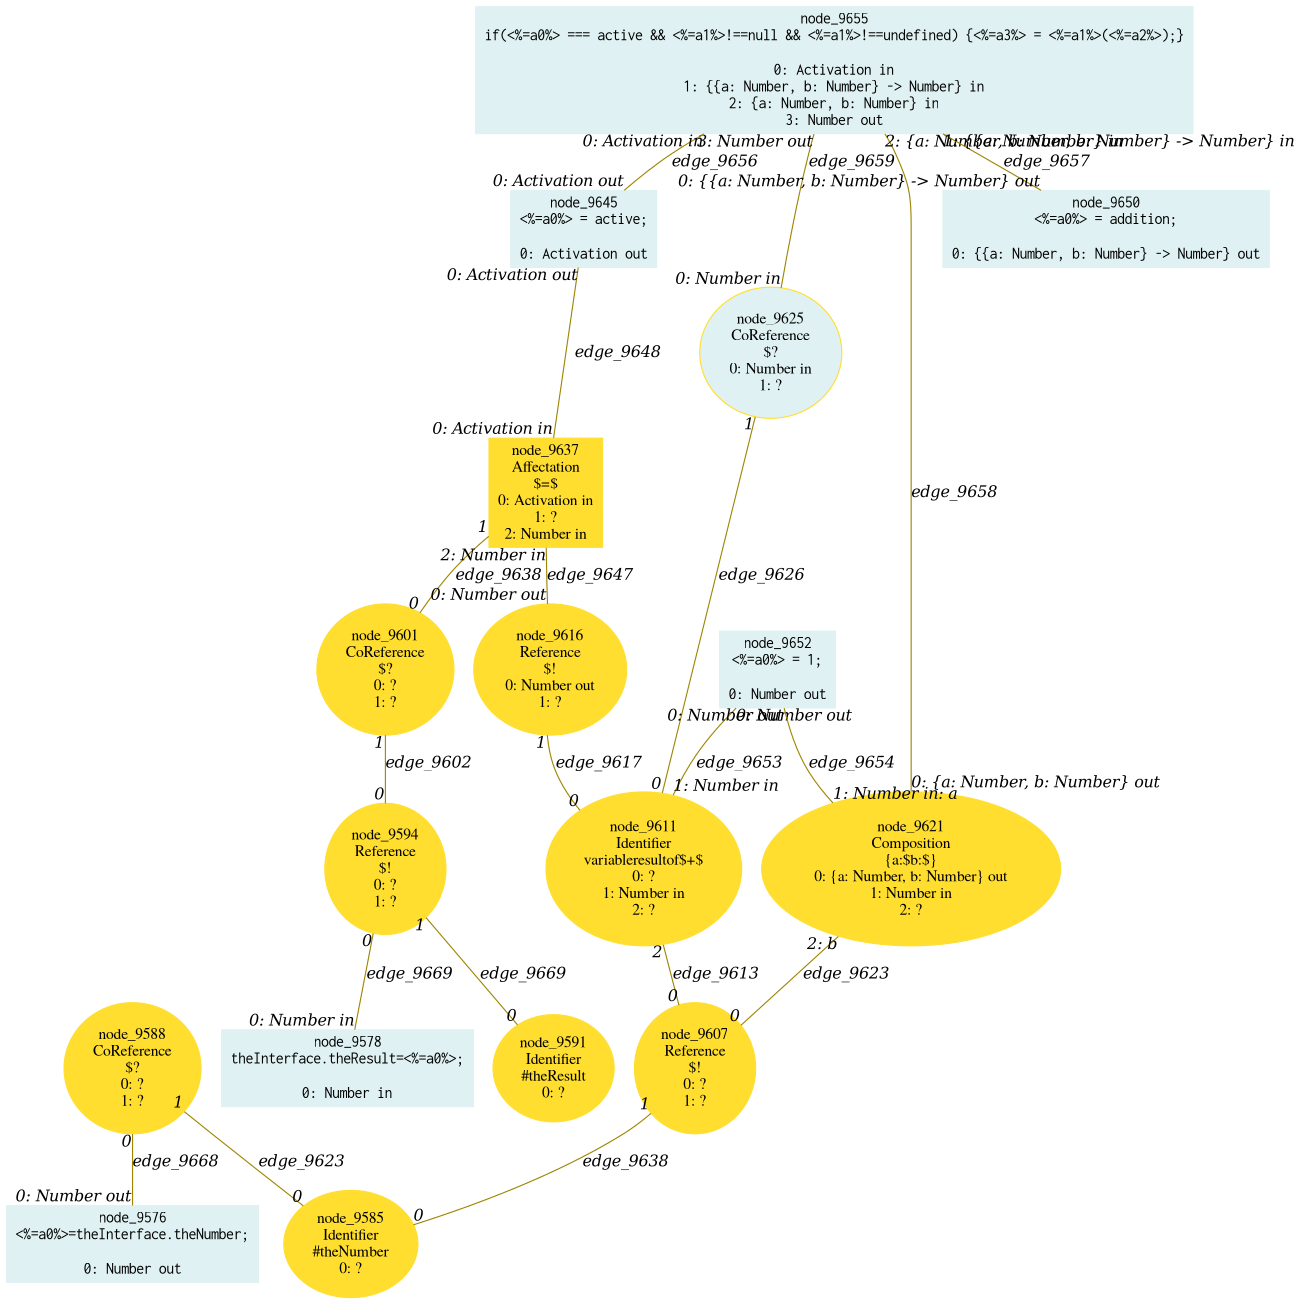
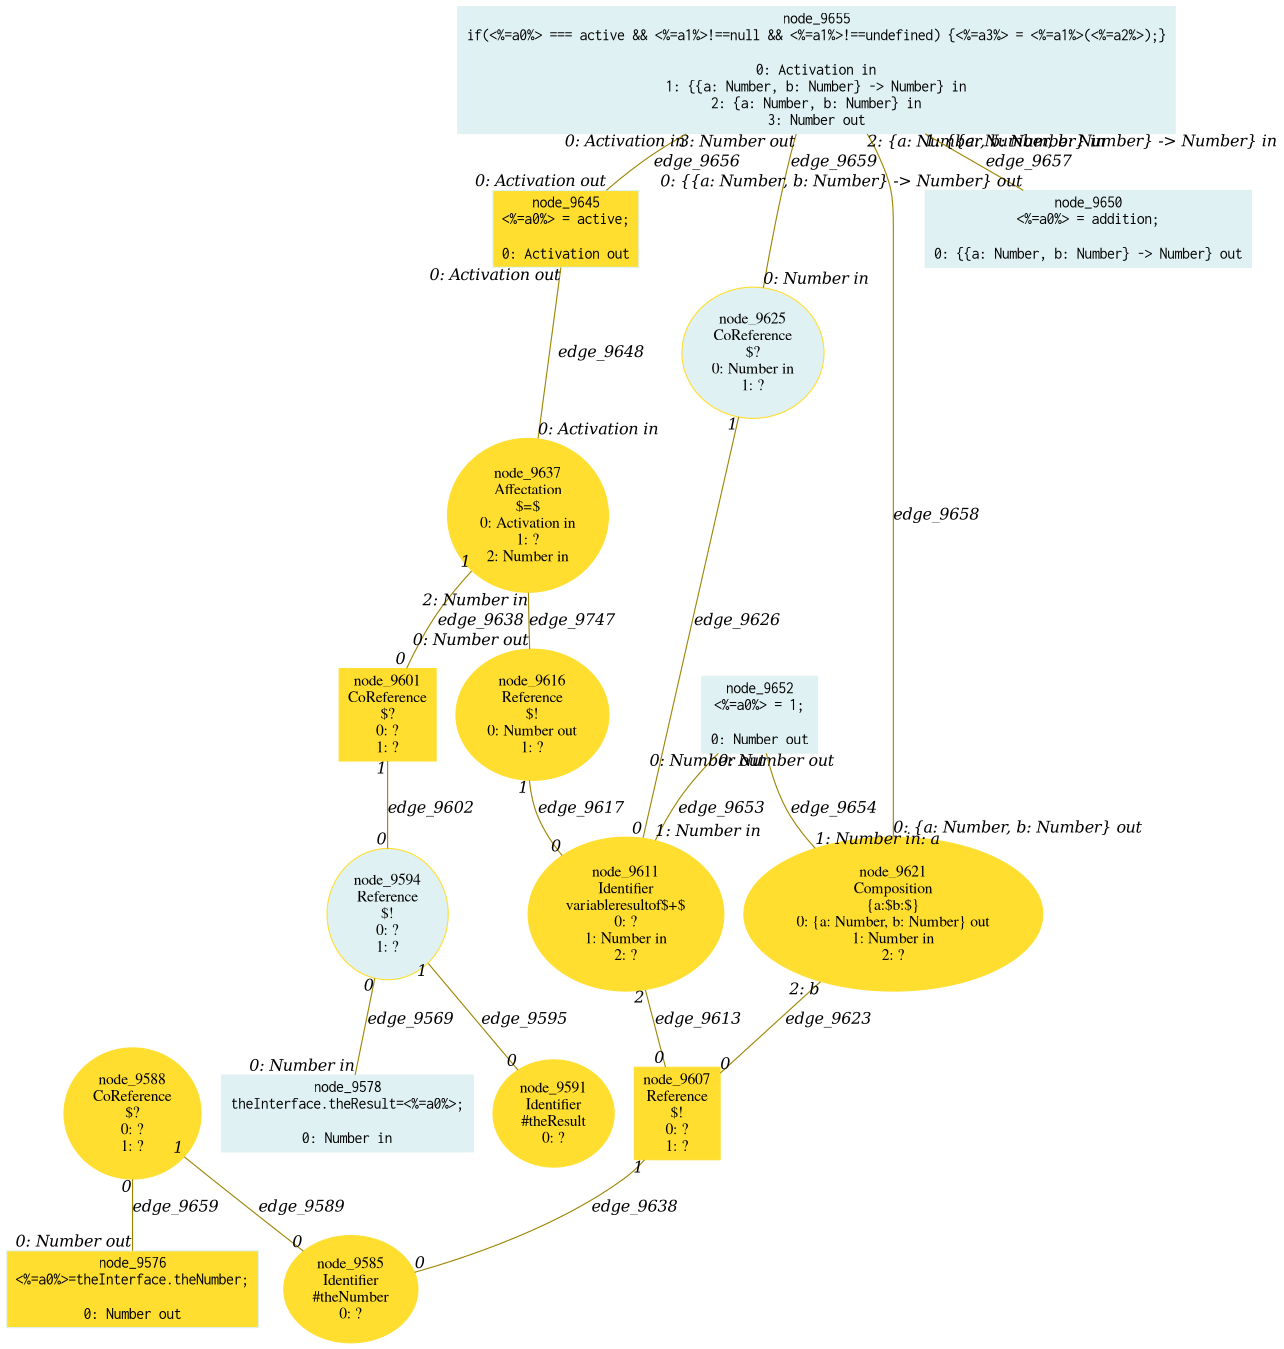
(584, 229) -> (566, 229)
(546, 493) -> (528, 515)
(590, 576) -> (573, 621)
(385, 670) -> (388, 715)
(385, 869) -> (388, 914)
(410, 974) -> (411, 1020)
(524, 974) -> (525, 1020)
(695, 1068) -> (677, 1113)
(176, 1162) -> (176, 1207)
(302, 1162) -> (302, 1207)
(133, 1244) -> (133, 1289)
